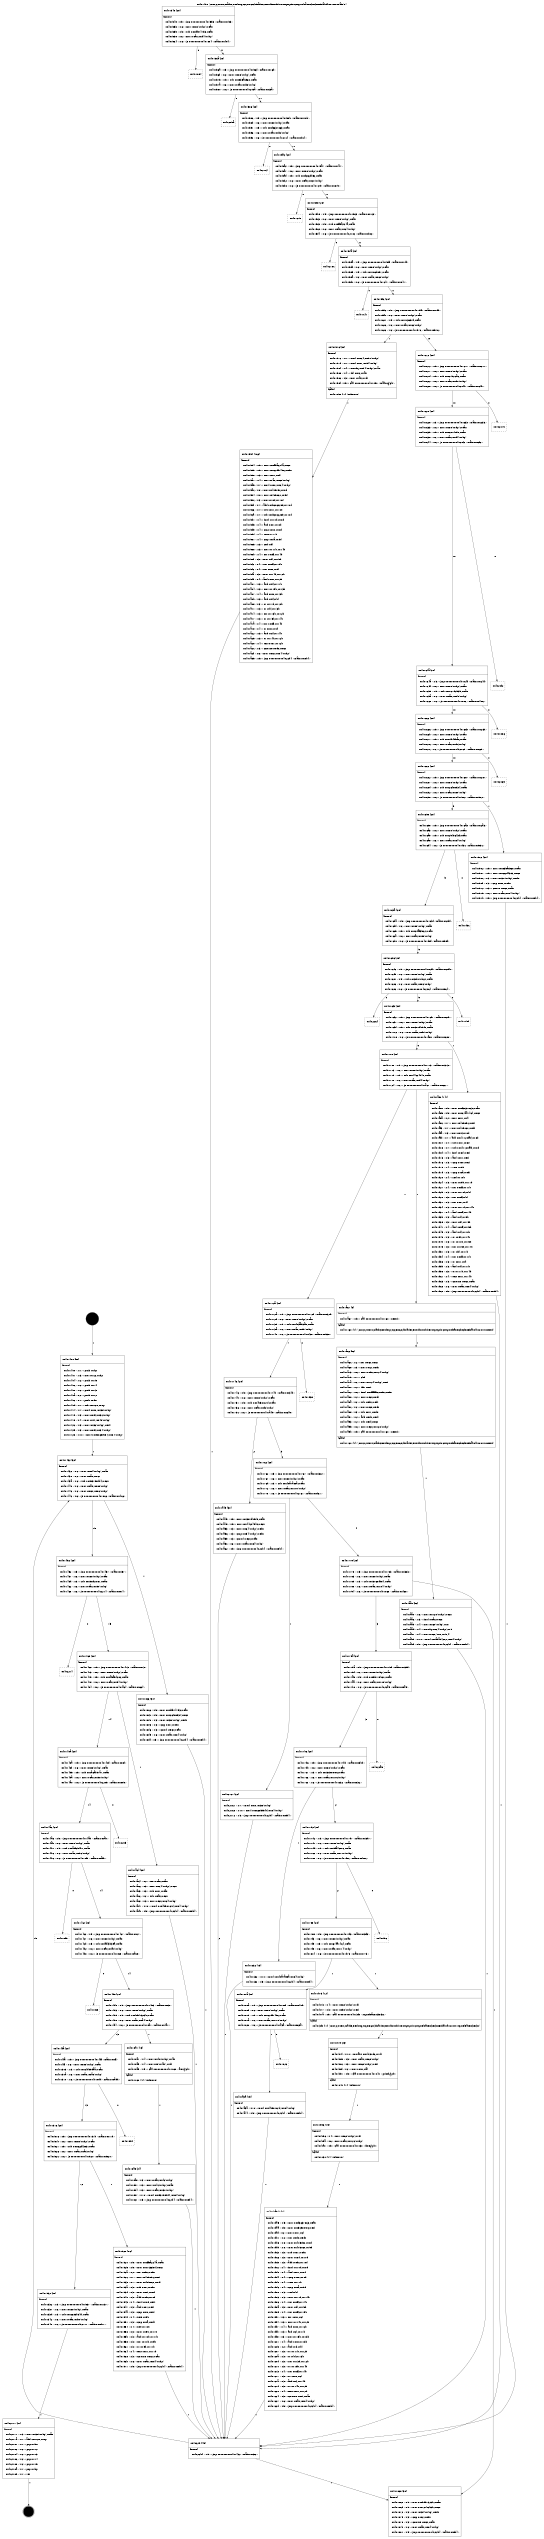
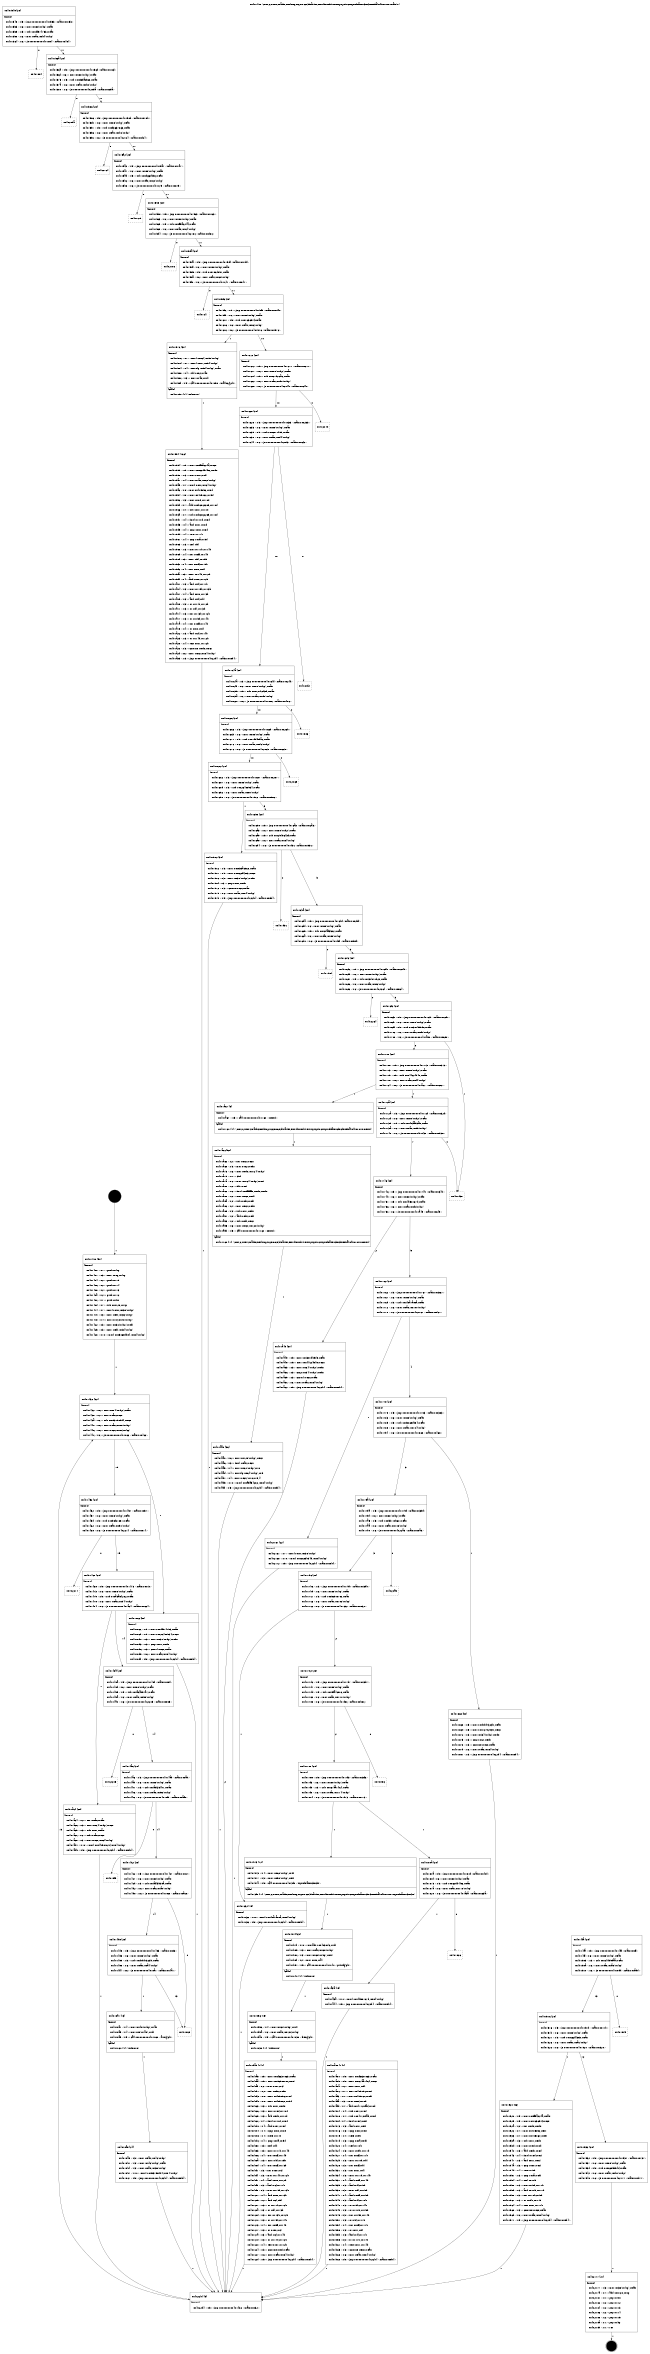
(456, 1004) -> (326, 957)
(461, 1065) -> (465, 1114)
(113, 2036) -> (170, 2000)
(321, 2479) -> (495, 2107)
